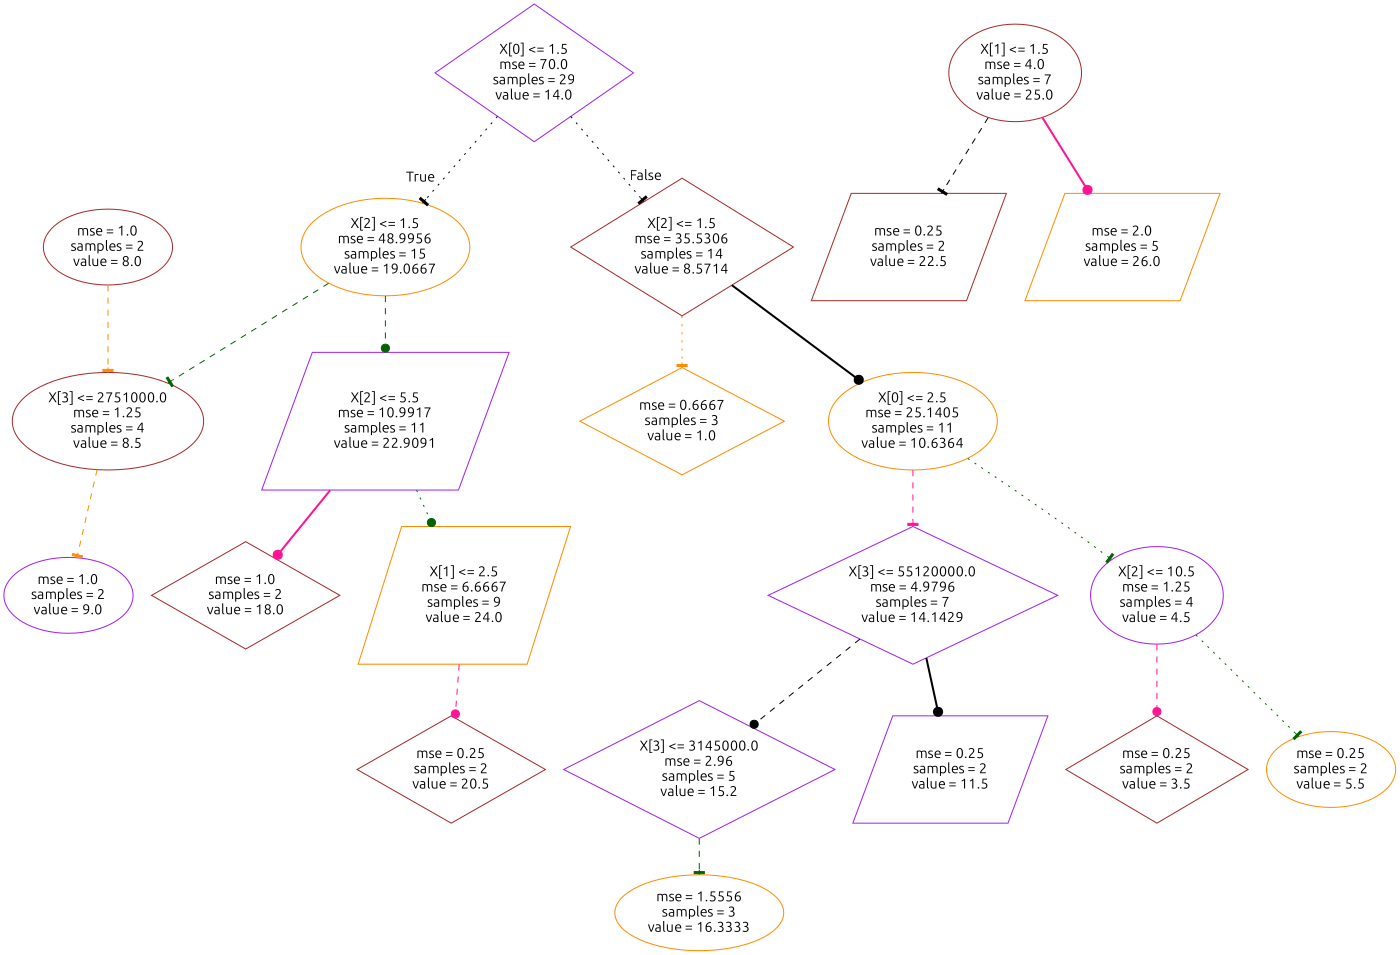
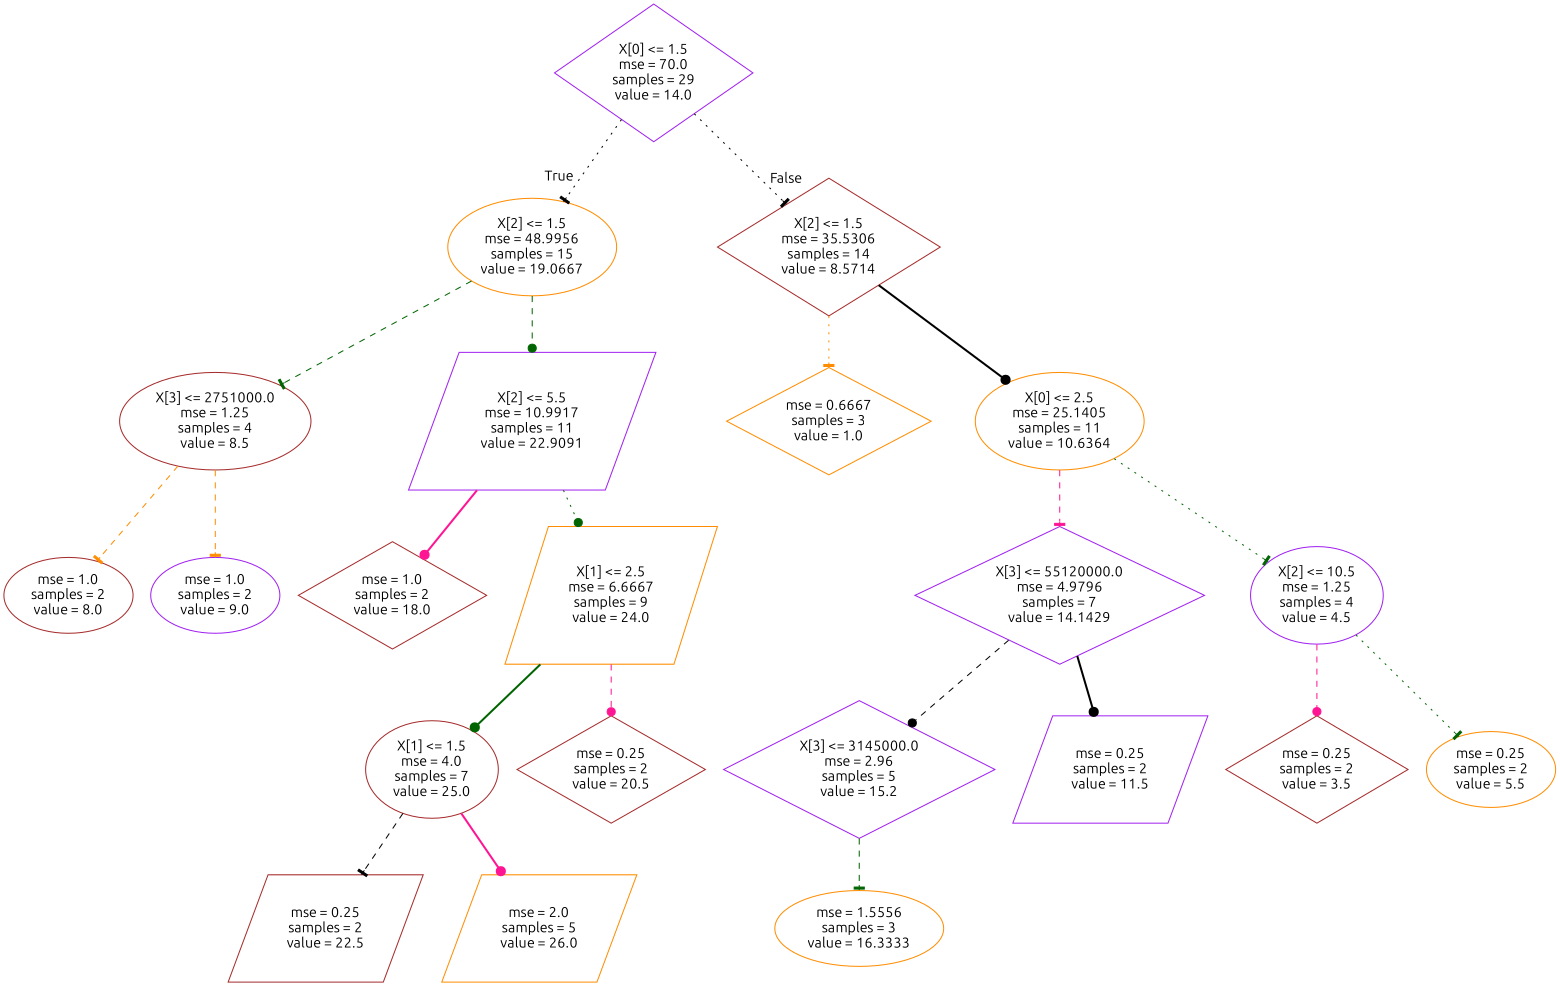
(108, 326) -> (139, 512)
none -> (509, 694)
